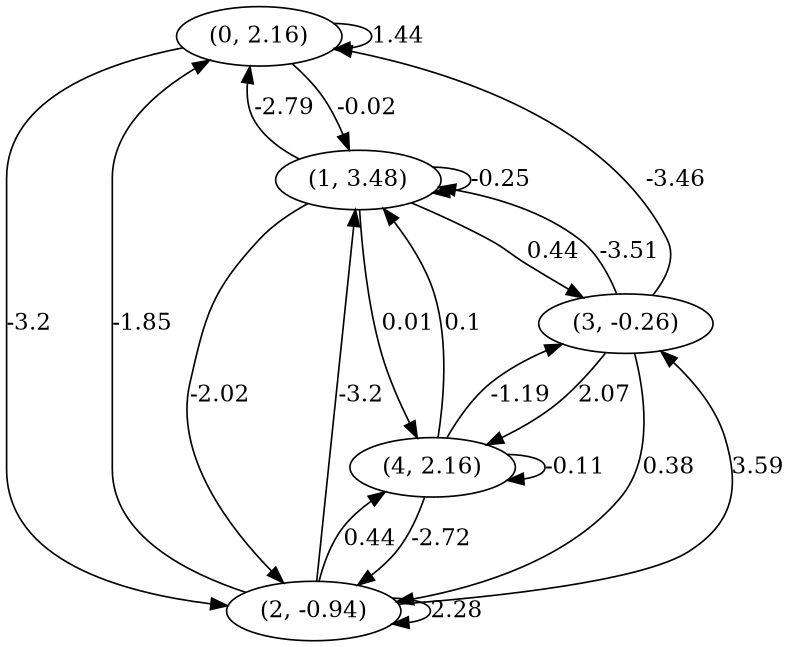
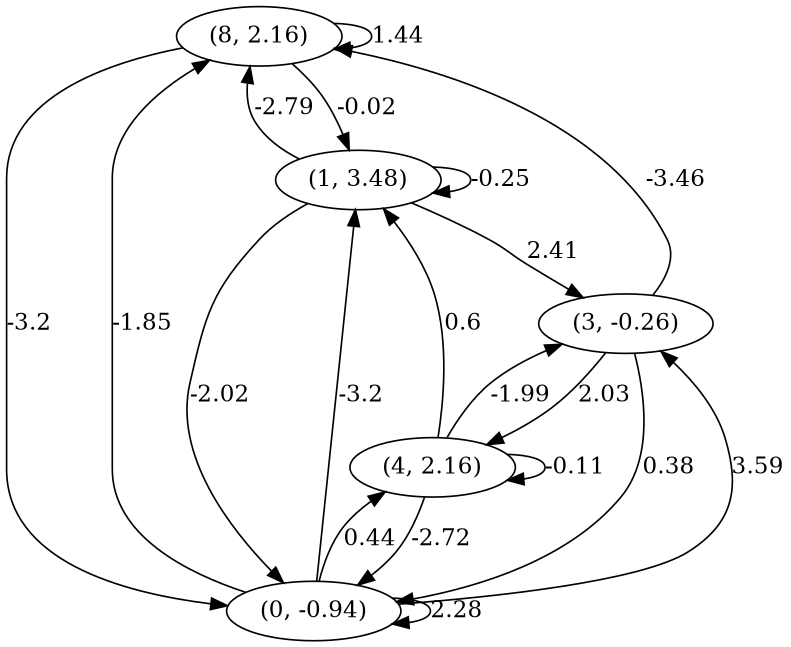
(259, 36) -> (259, 36)
(551, 221) -> none
(553, 252) -> (553, 252)
(373, 319) -> none
(463, 324) -> (463, 324)
(521, 396) -> (521, 396)
(604, 396) -> (604, 396)
(314, 611) -> (314, 611)
